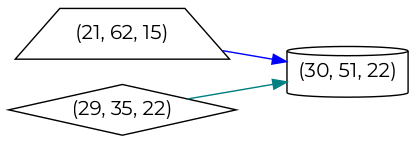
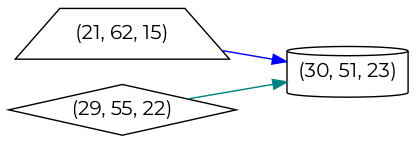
(348, 72) -> (348, 72)
(122, 110) -> (122, 110)
